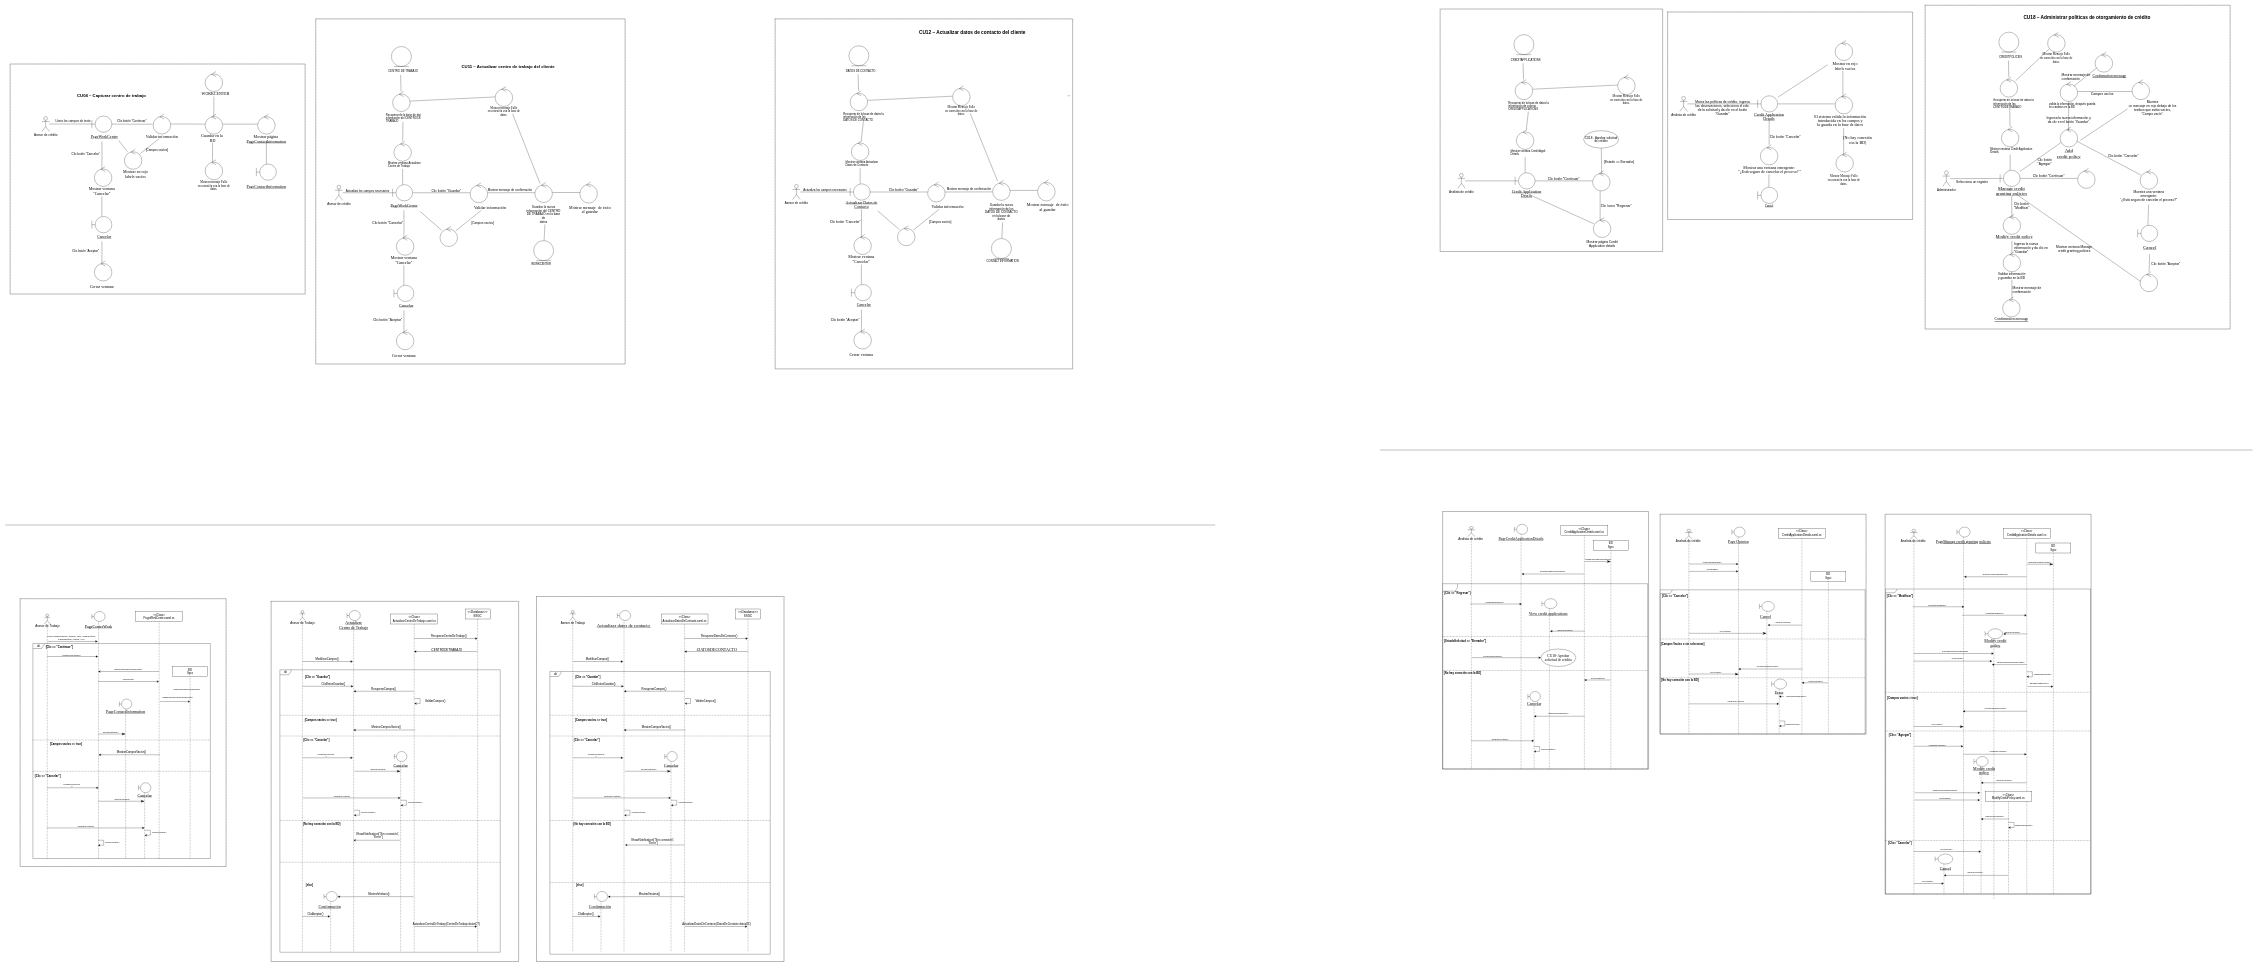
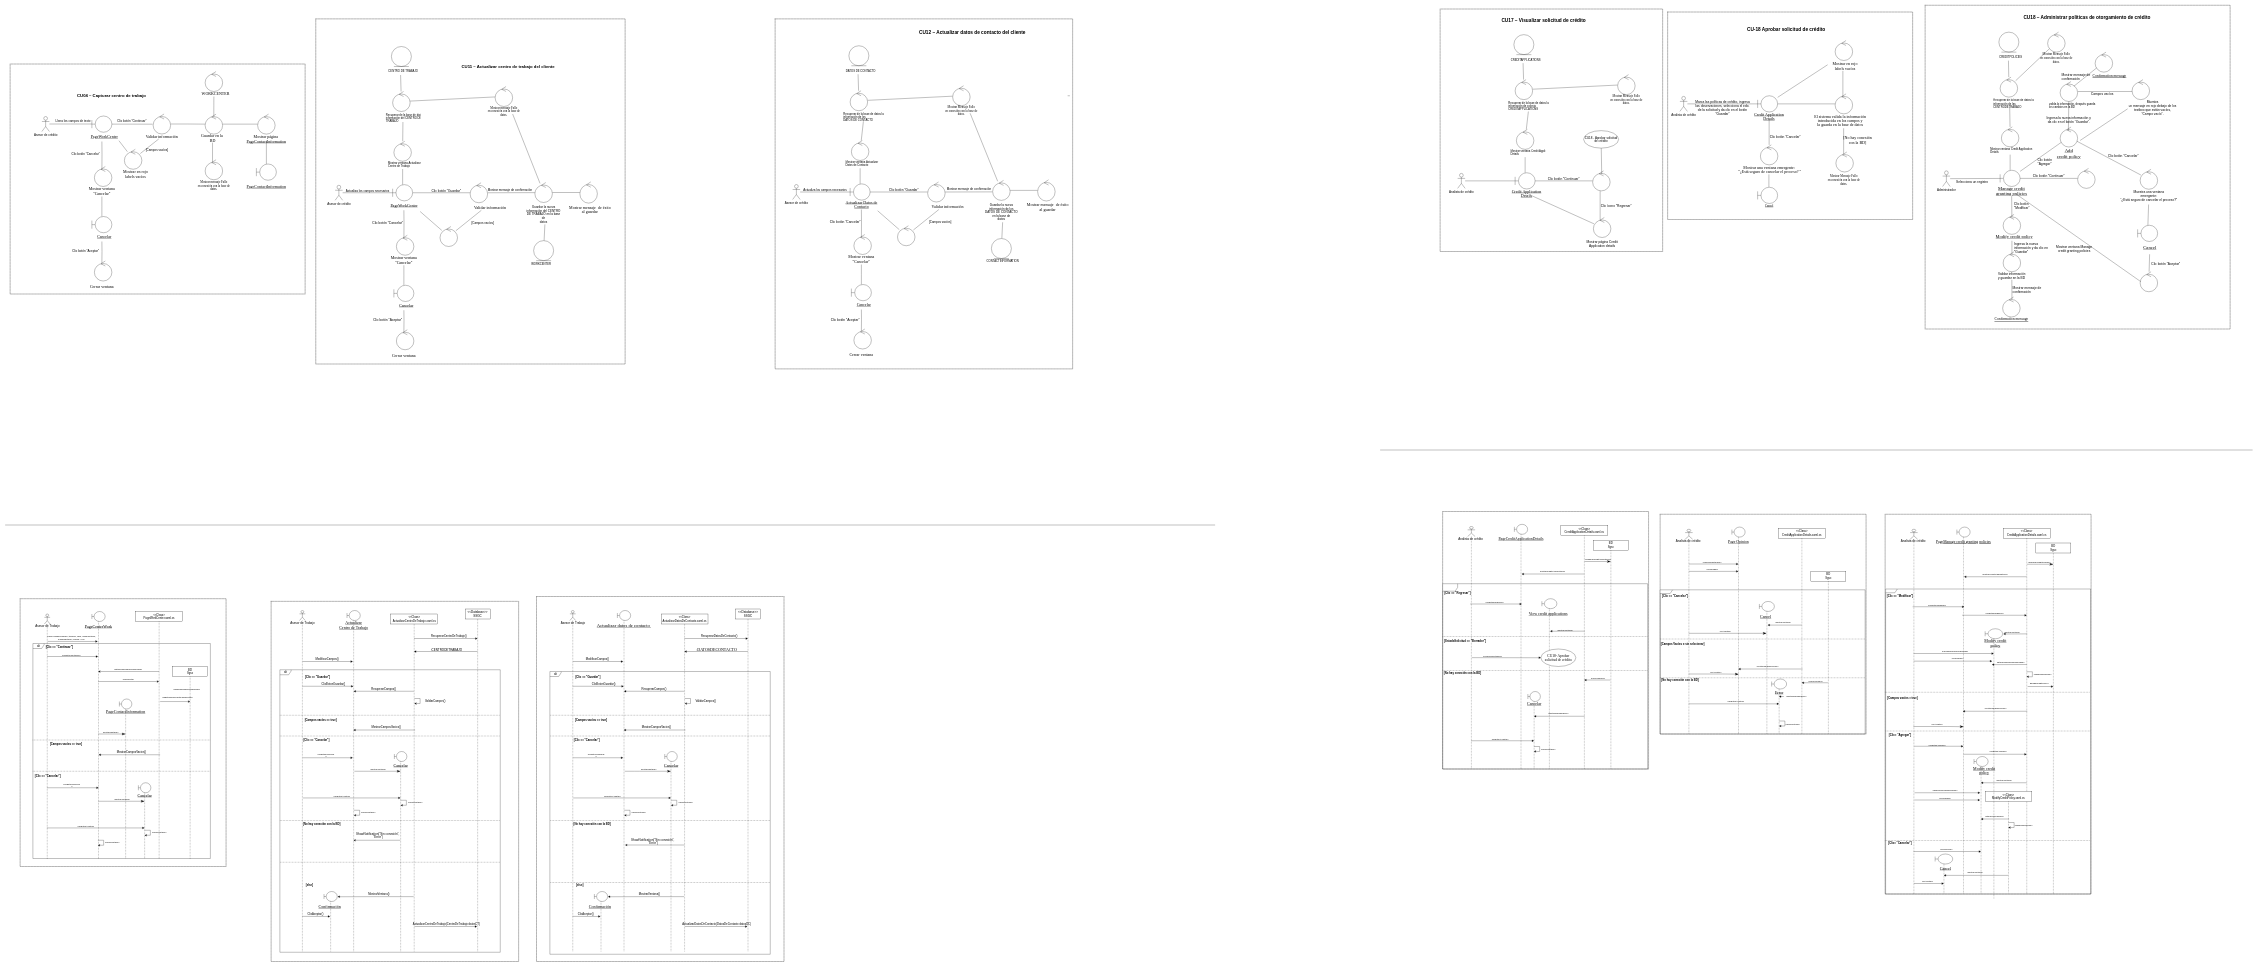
none -> (1565, 22)
none -> (1788, 32)
(1621, 163) -> none
